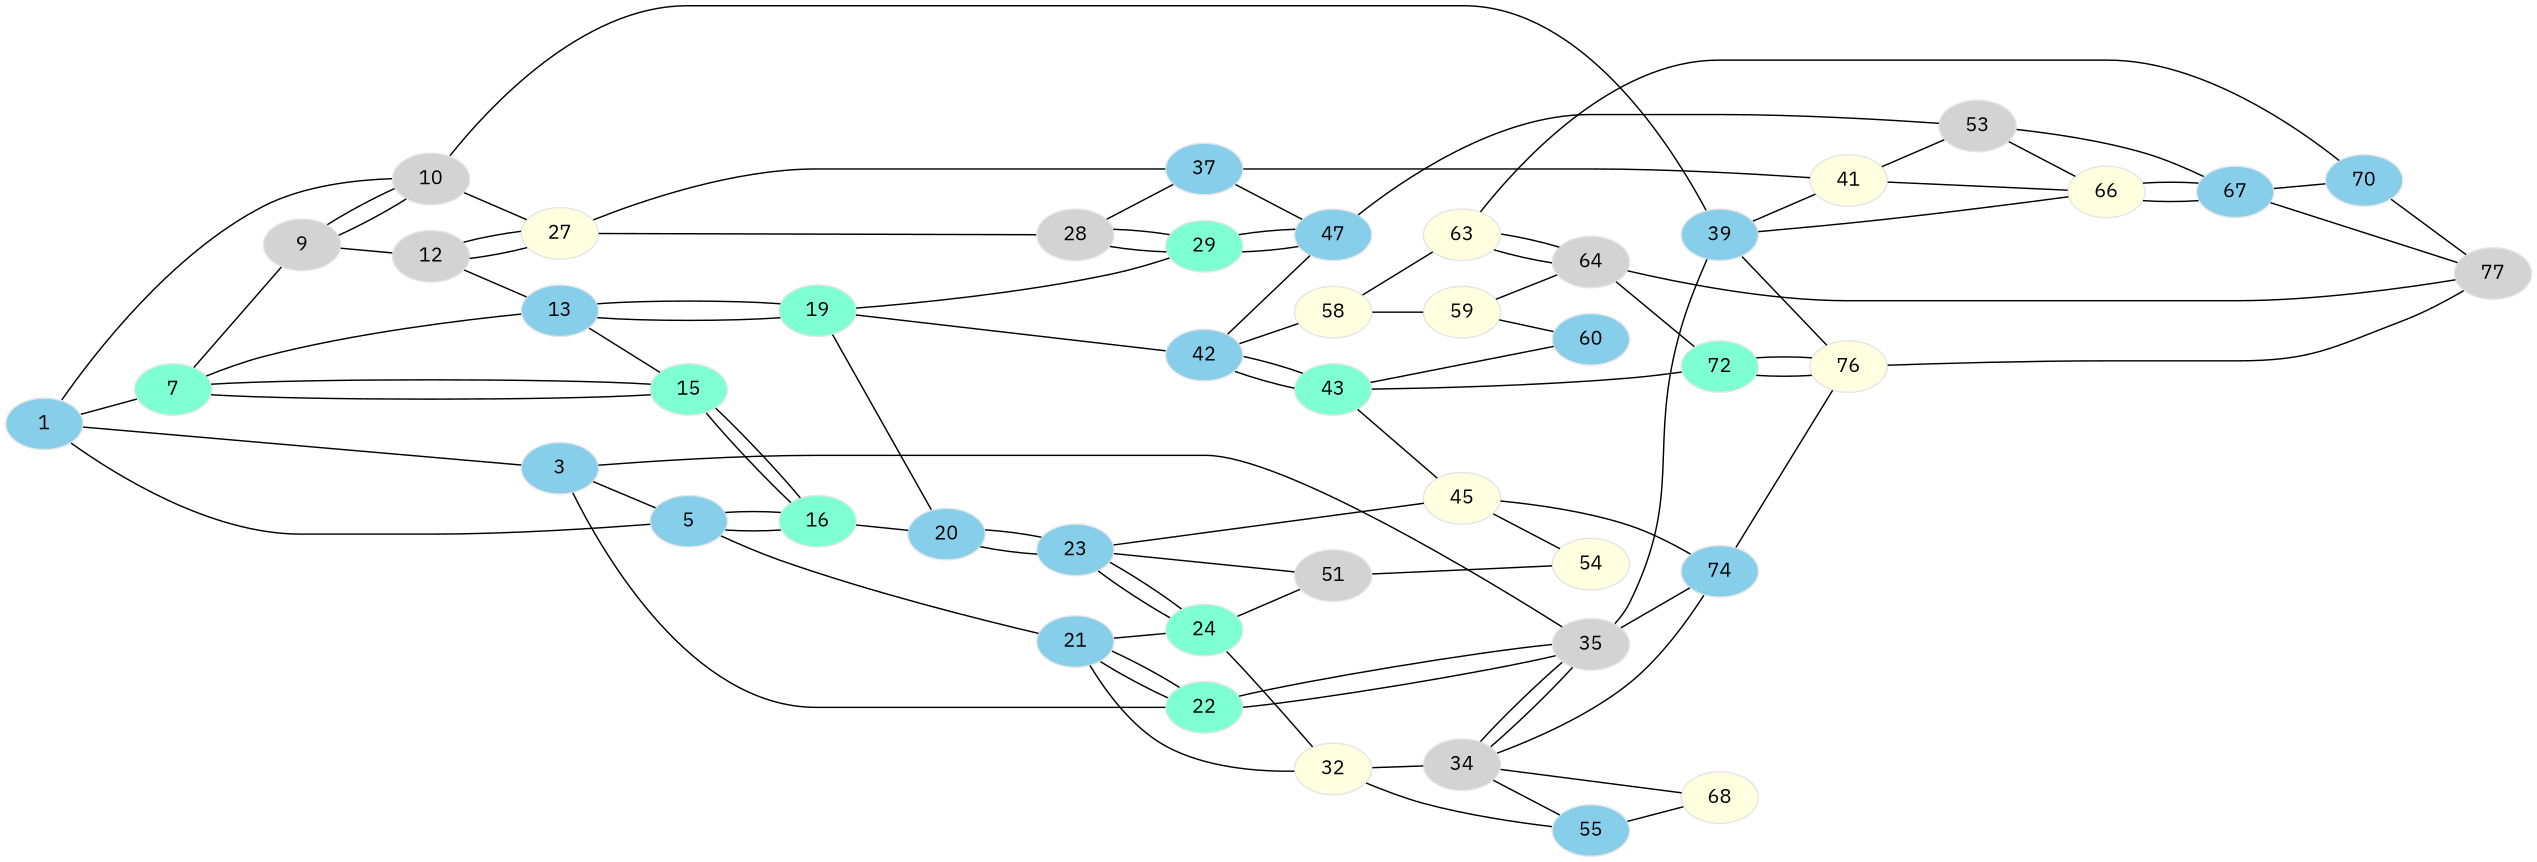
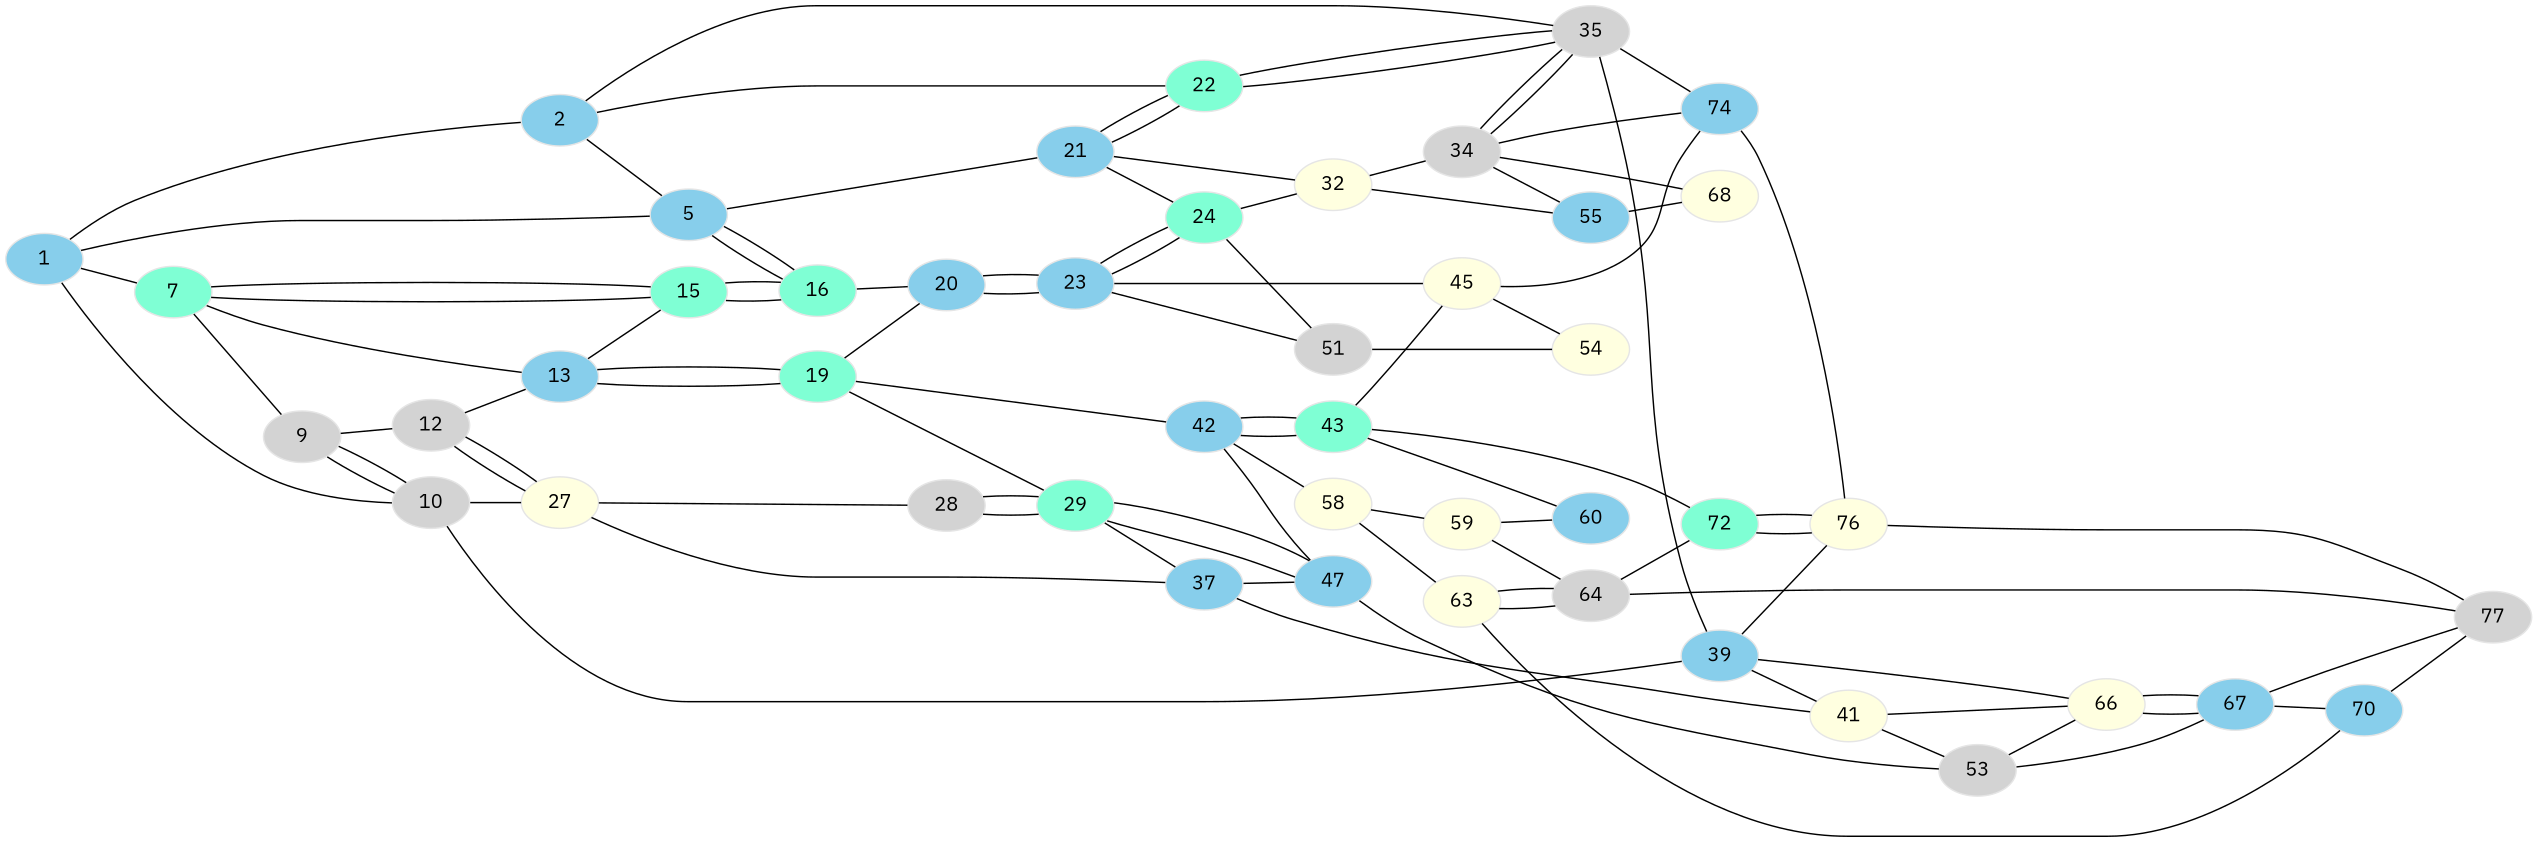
(1140, 202) -> (1140, 545)
(560, 468) -> (560, 120)
